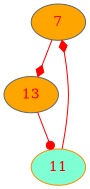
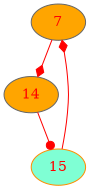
(31, 95) -> (31, 95)
(58, 167) -> (58, 167)
